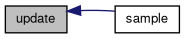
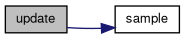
(98, 10) -> (84, 28)
